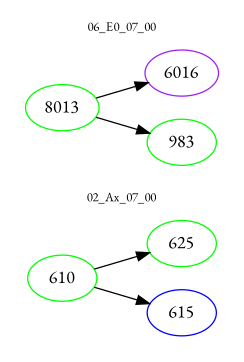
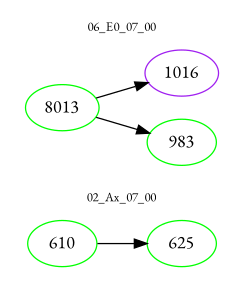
(182, 73) -> (182, 73)
(182, 313) -> none
